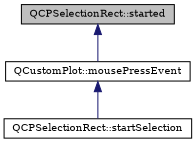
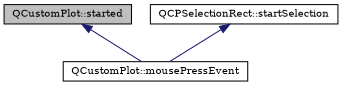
(98, 14) -> (68, 14)
(98, 105) -> (195, 46)
